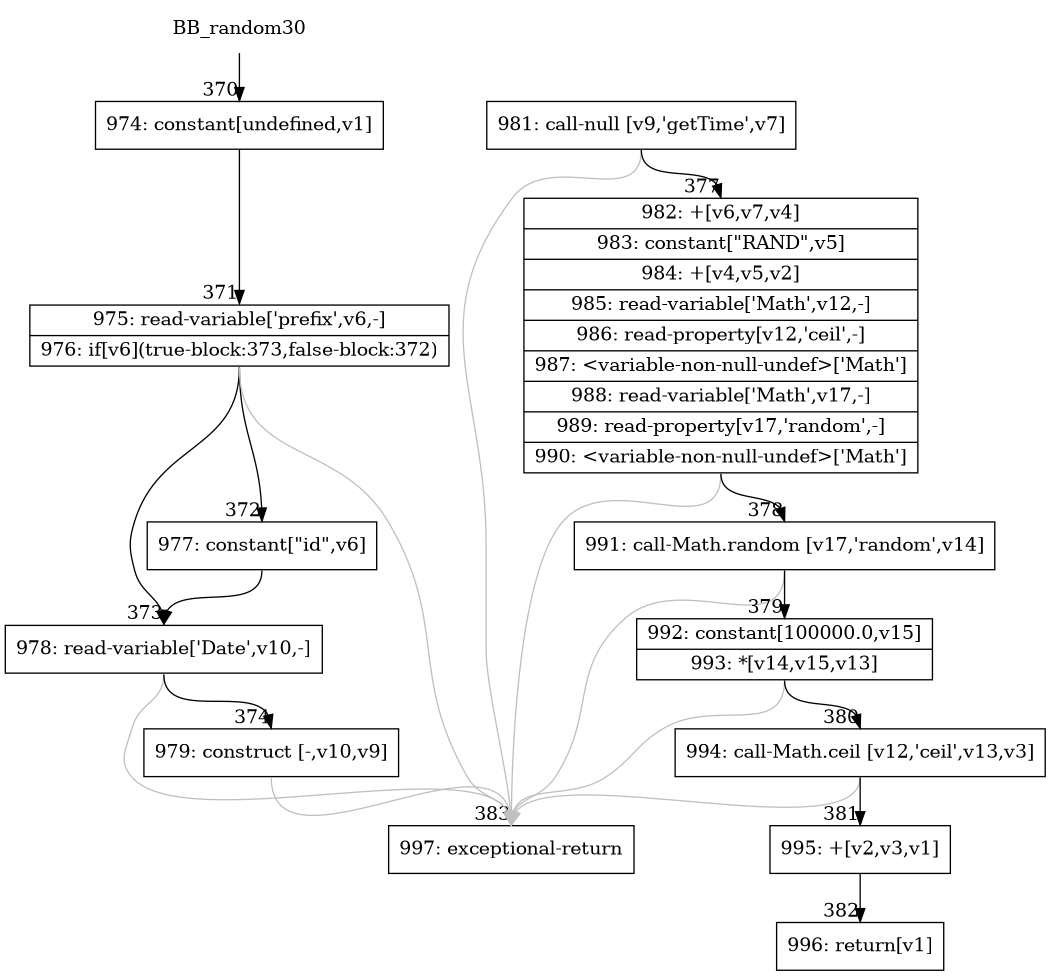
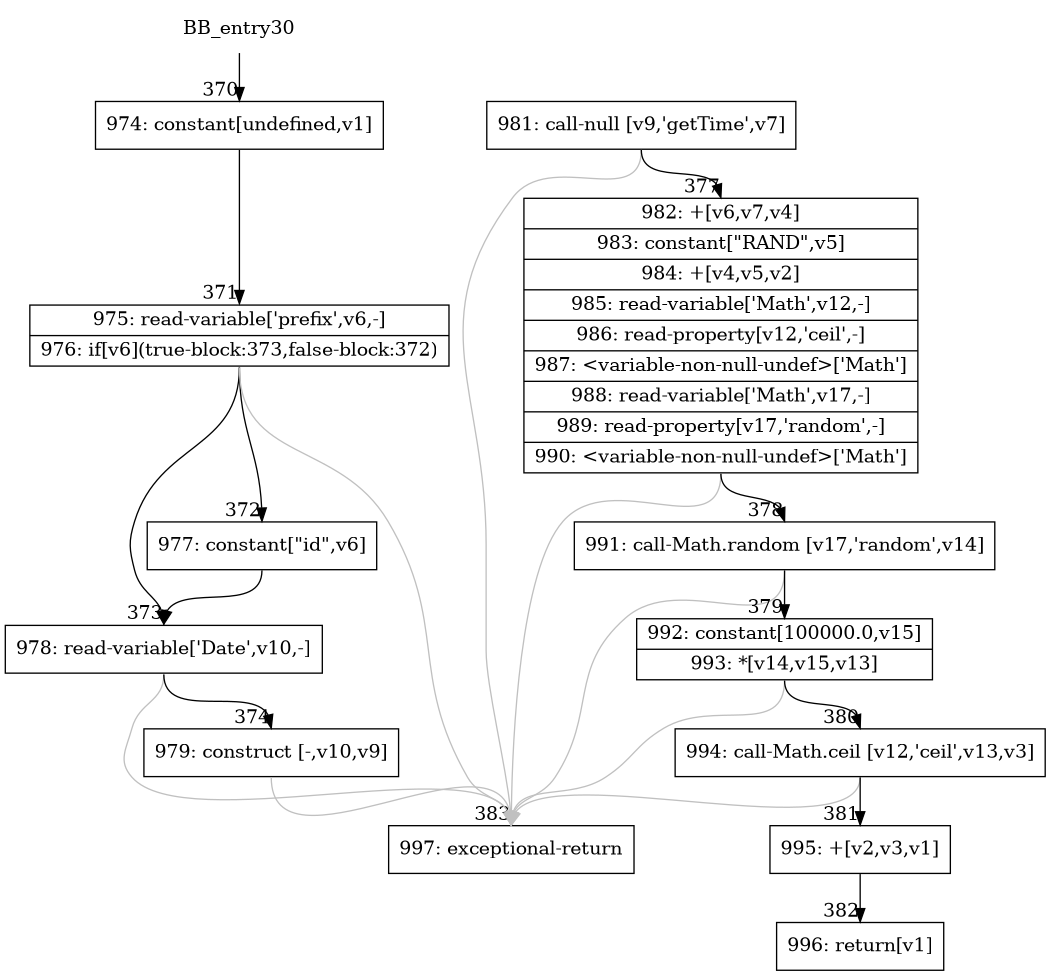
(239, 29) -> (239, 29)
